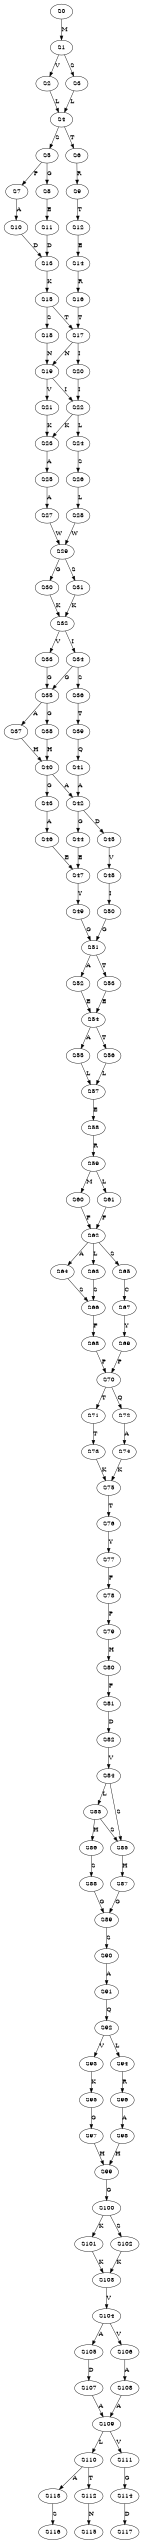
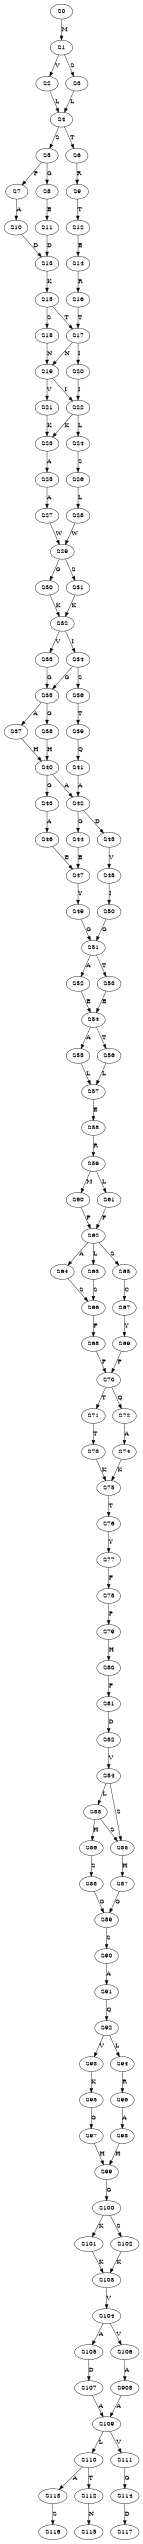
(125, 2388) -> (125, 2388)
